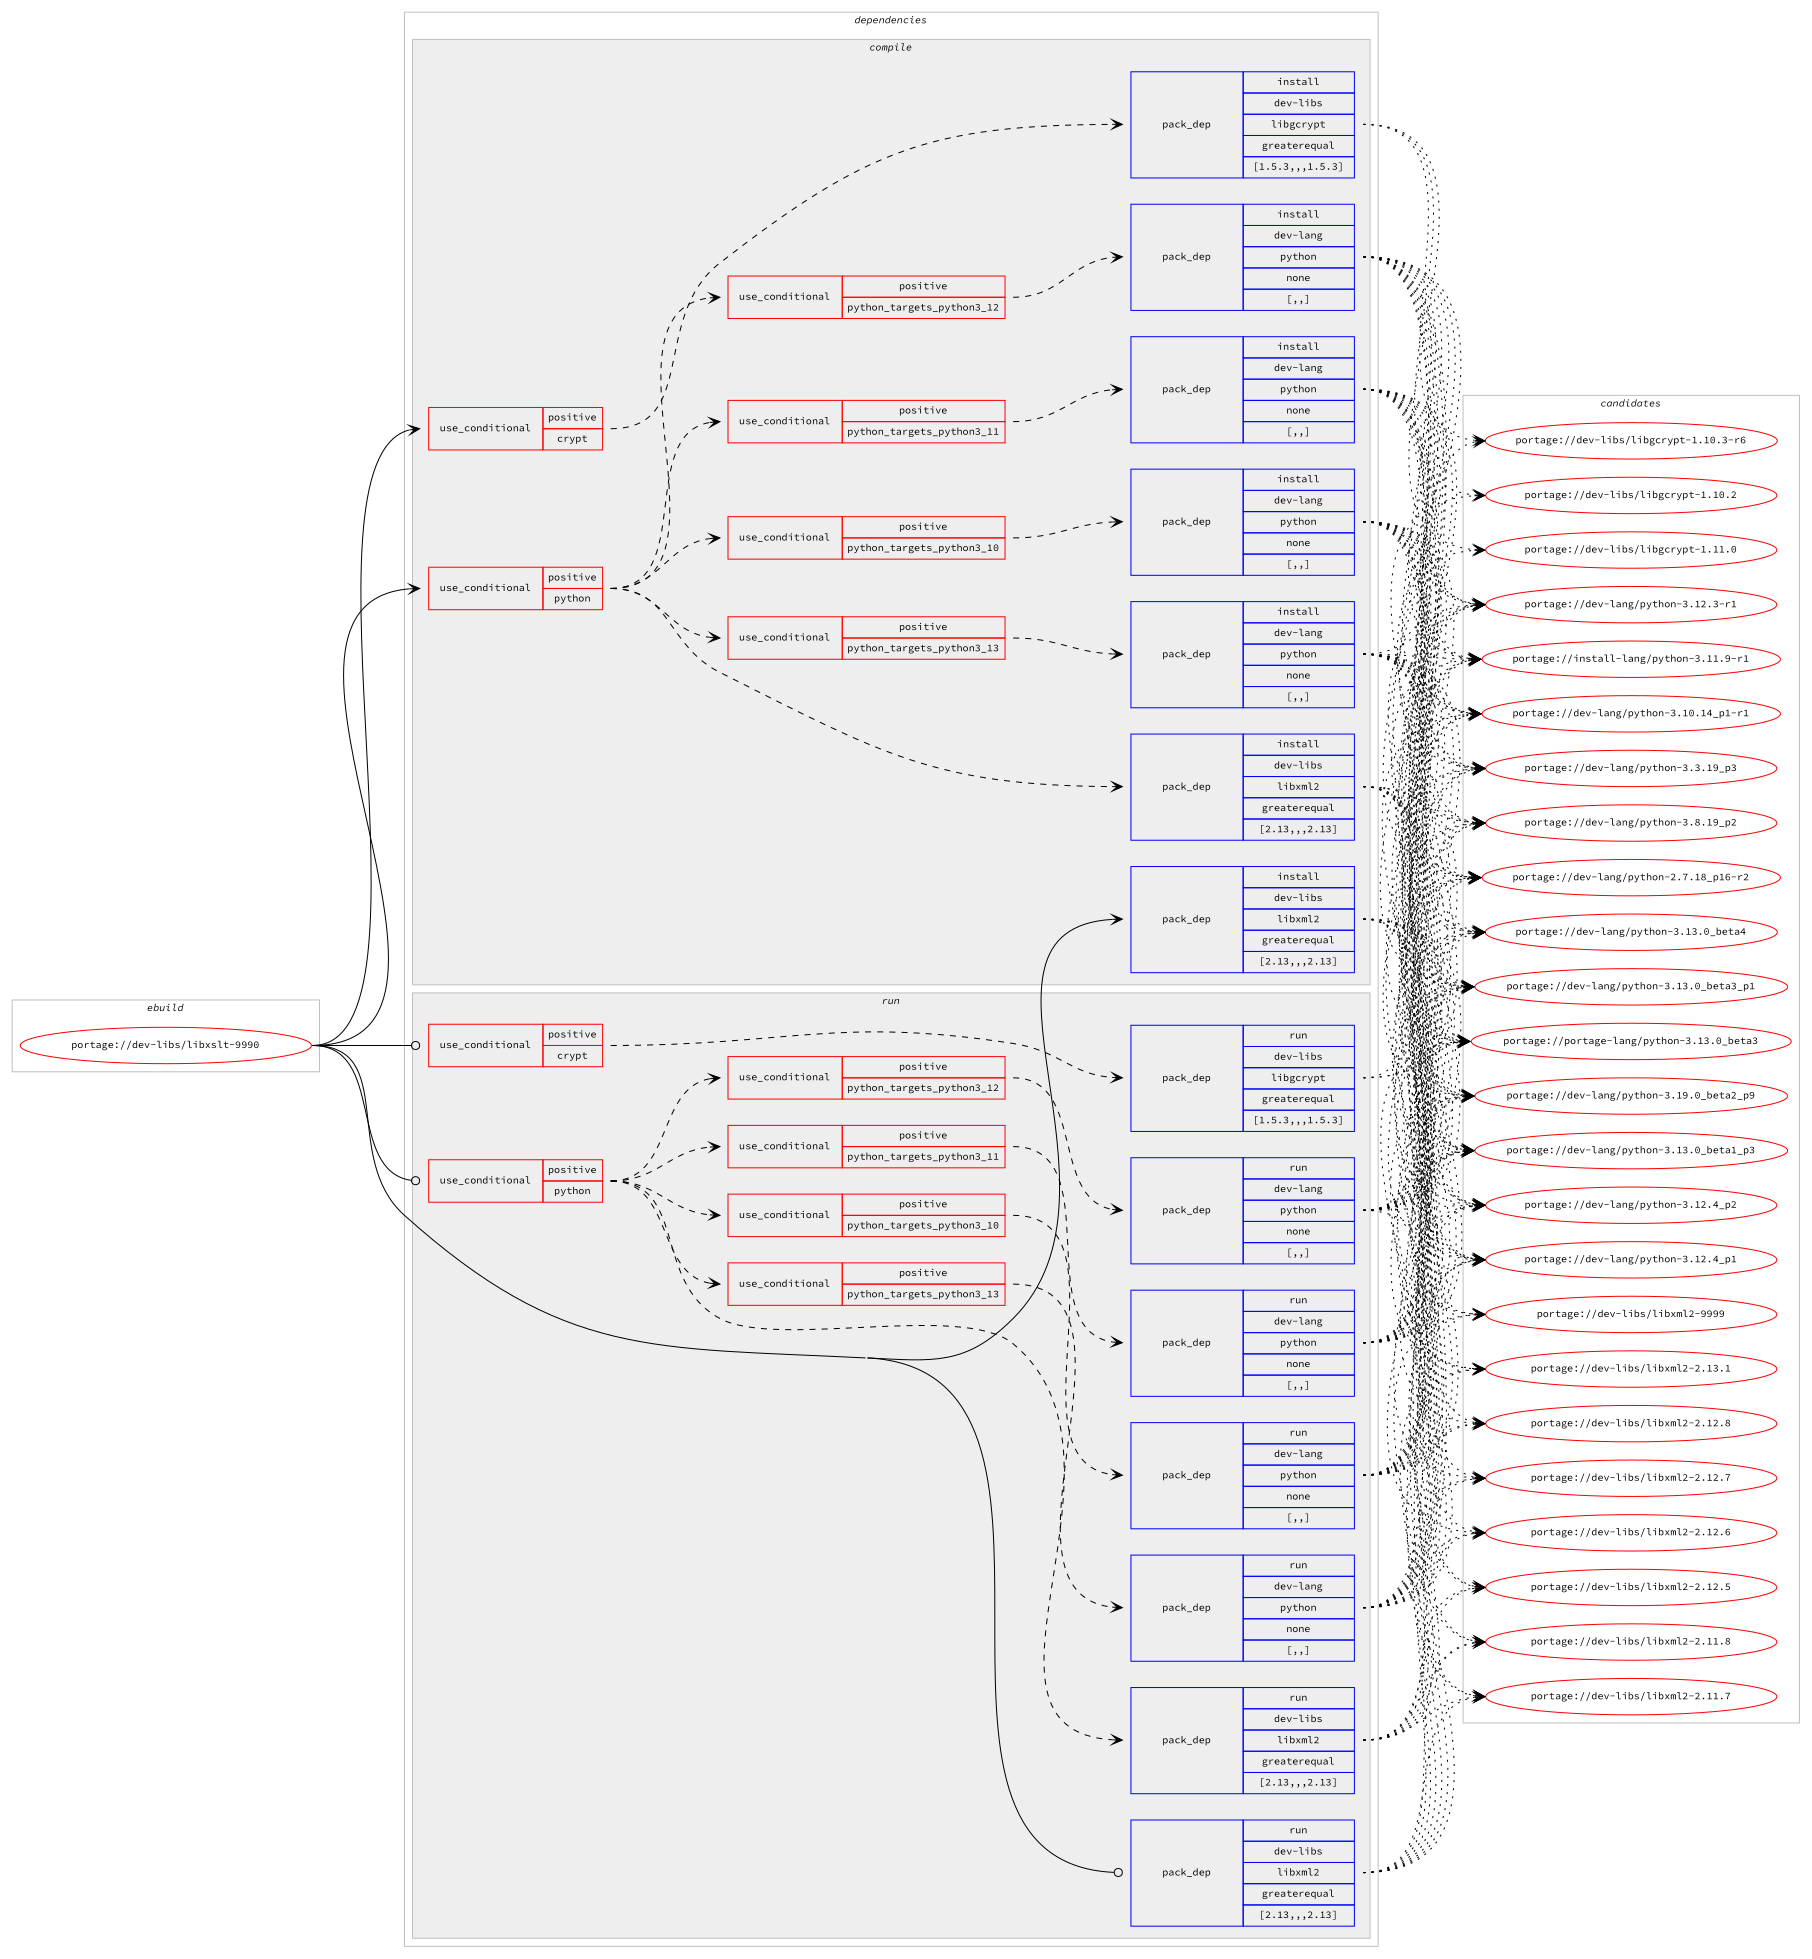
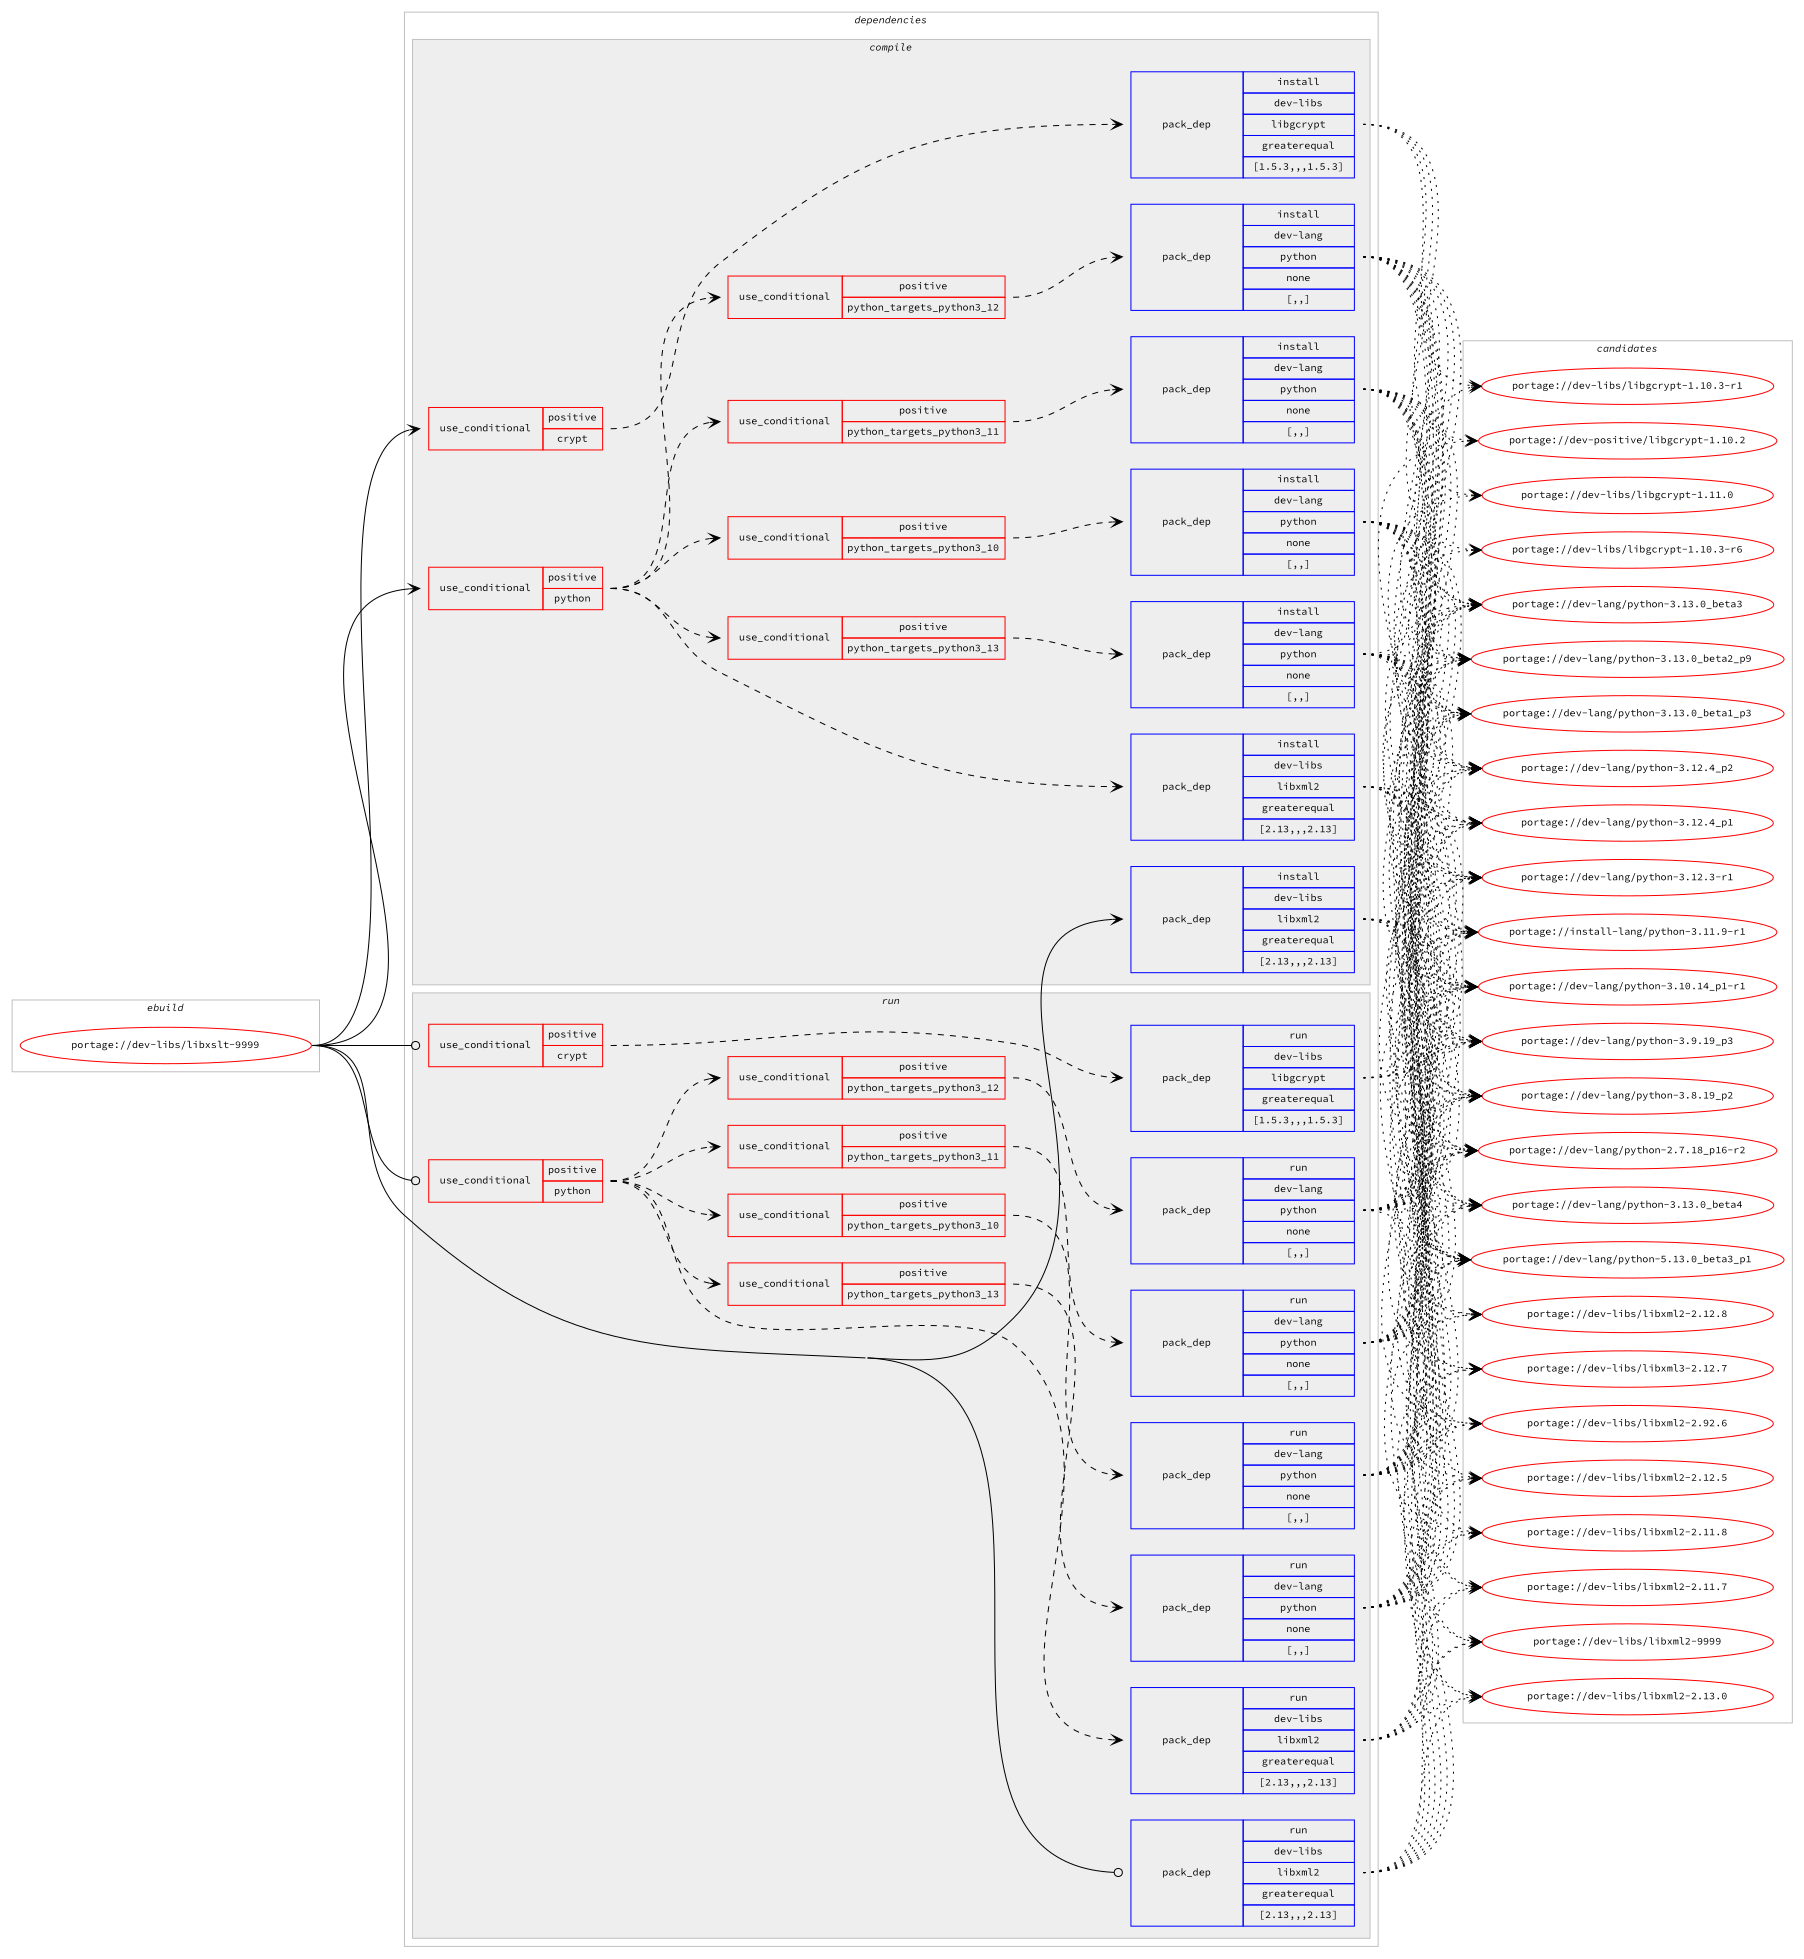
none -> (1628, 386)
(1631, 495) -> (1628, 441)
(1631, 768) -> (1628, 1041)
(1631, 987) -> (1628, 1260)
(1631, 1041) -> (1628, 605)
(166, 1045) -> (166, 1045)
(1631, 1096) -> (1628, 659)
(1631, 1369) -> (1628, 1697)
(1631, 1478) -> (1628, 1369)
(1631, 1533) -> (1628, 1424)
